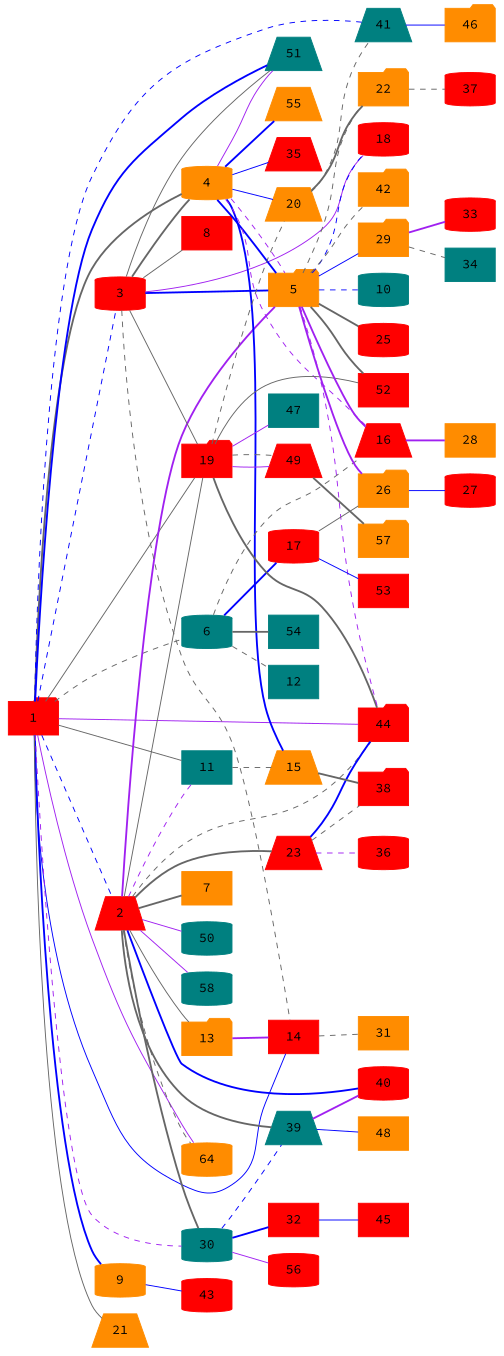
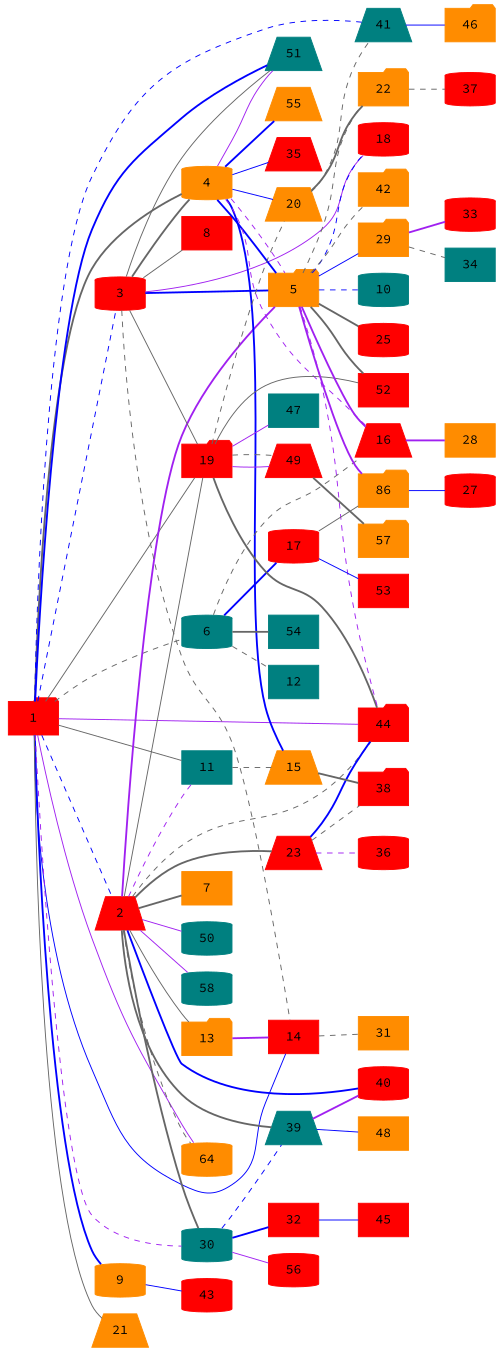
(383, 491) -> (383, 491)
